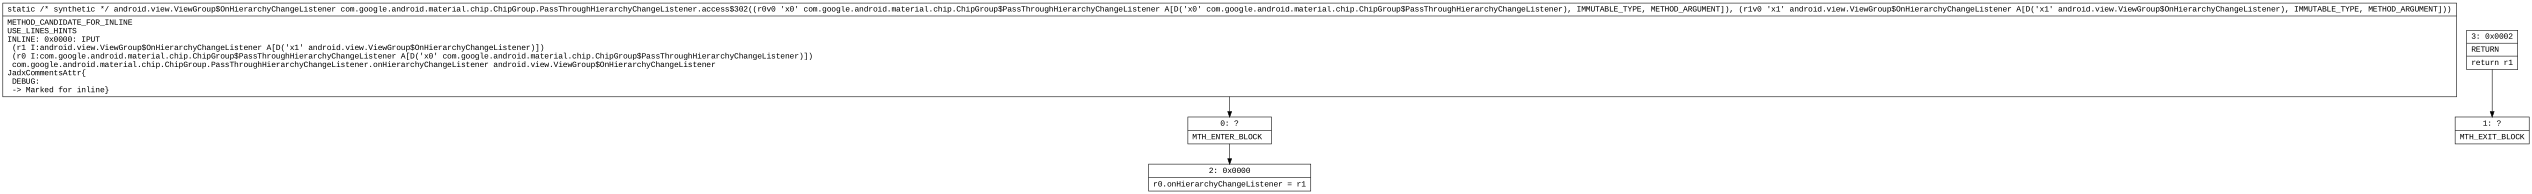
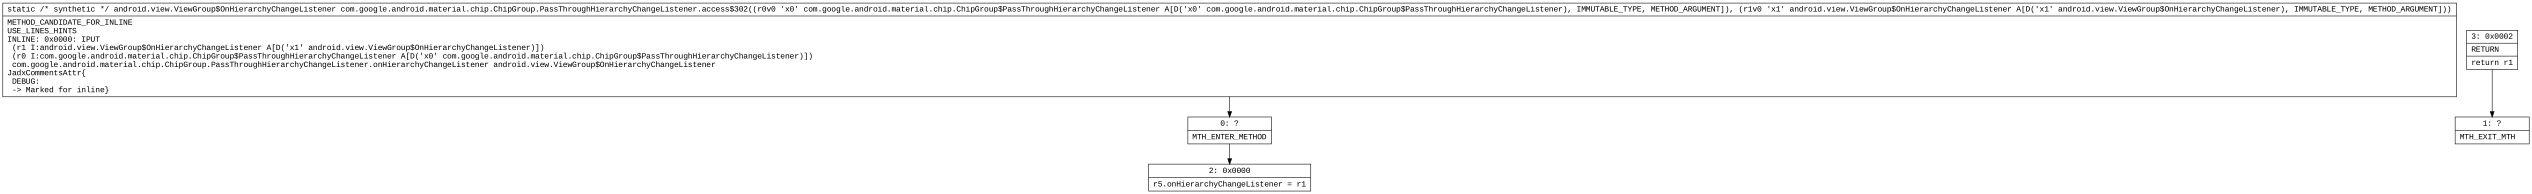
(1227, 137) -> (1230, 137)
(2492, 137) -> (2488, 137)
(1230, 184) -> (1230, 184)
